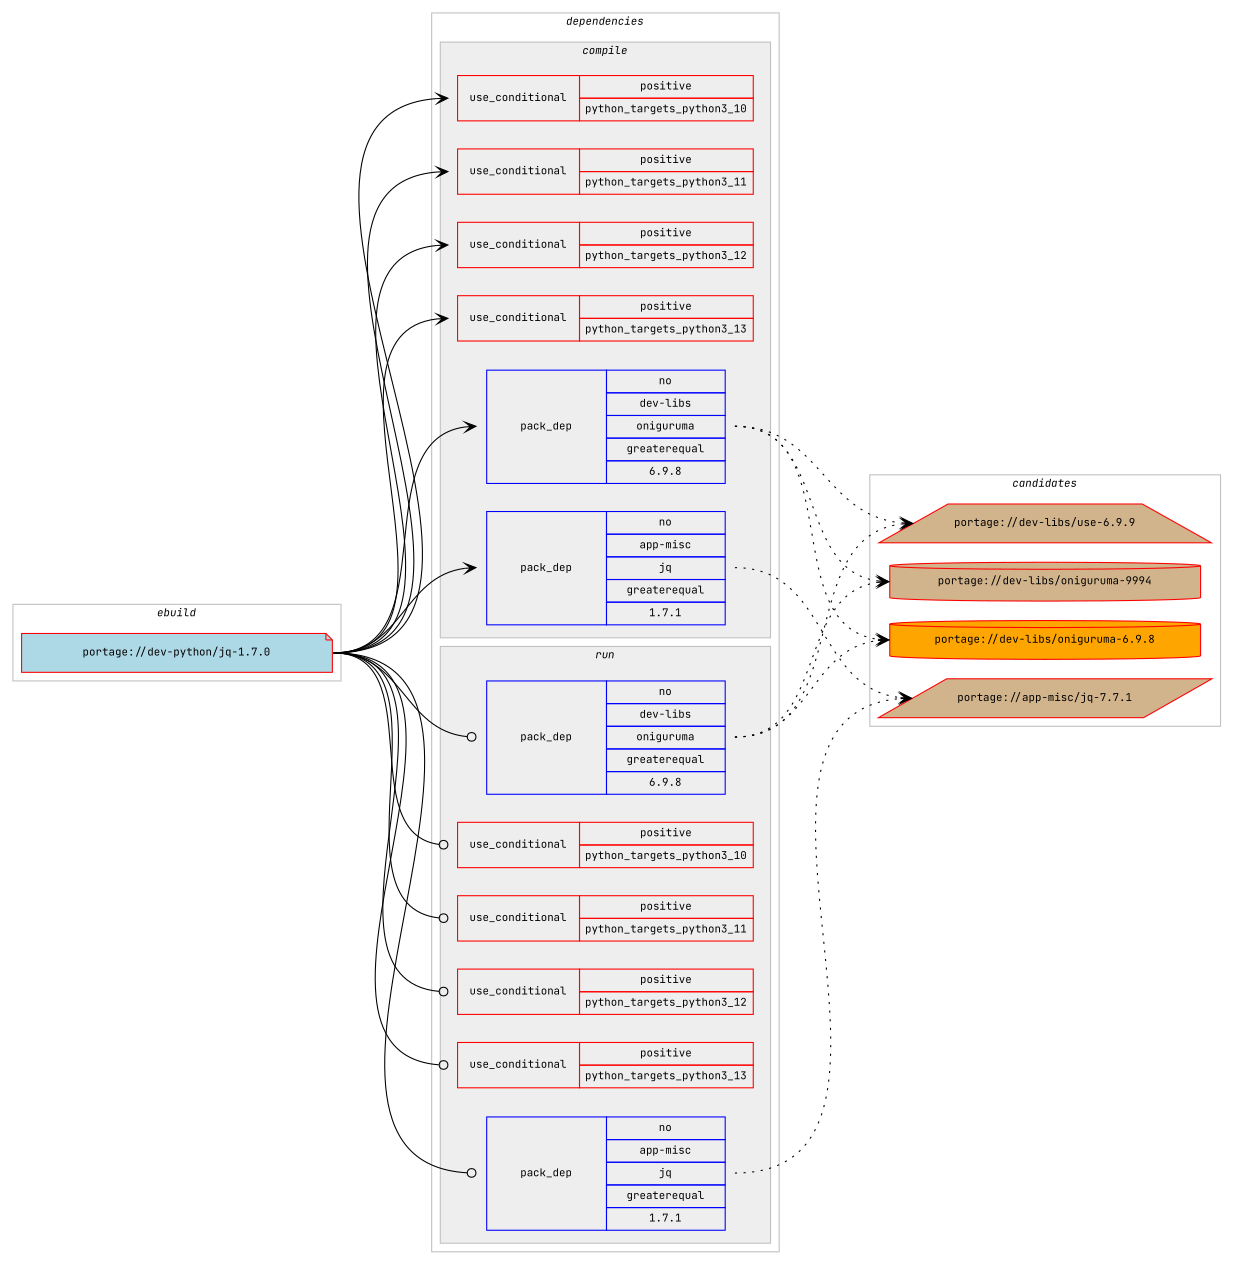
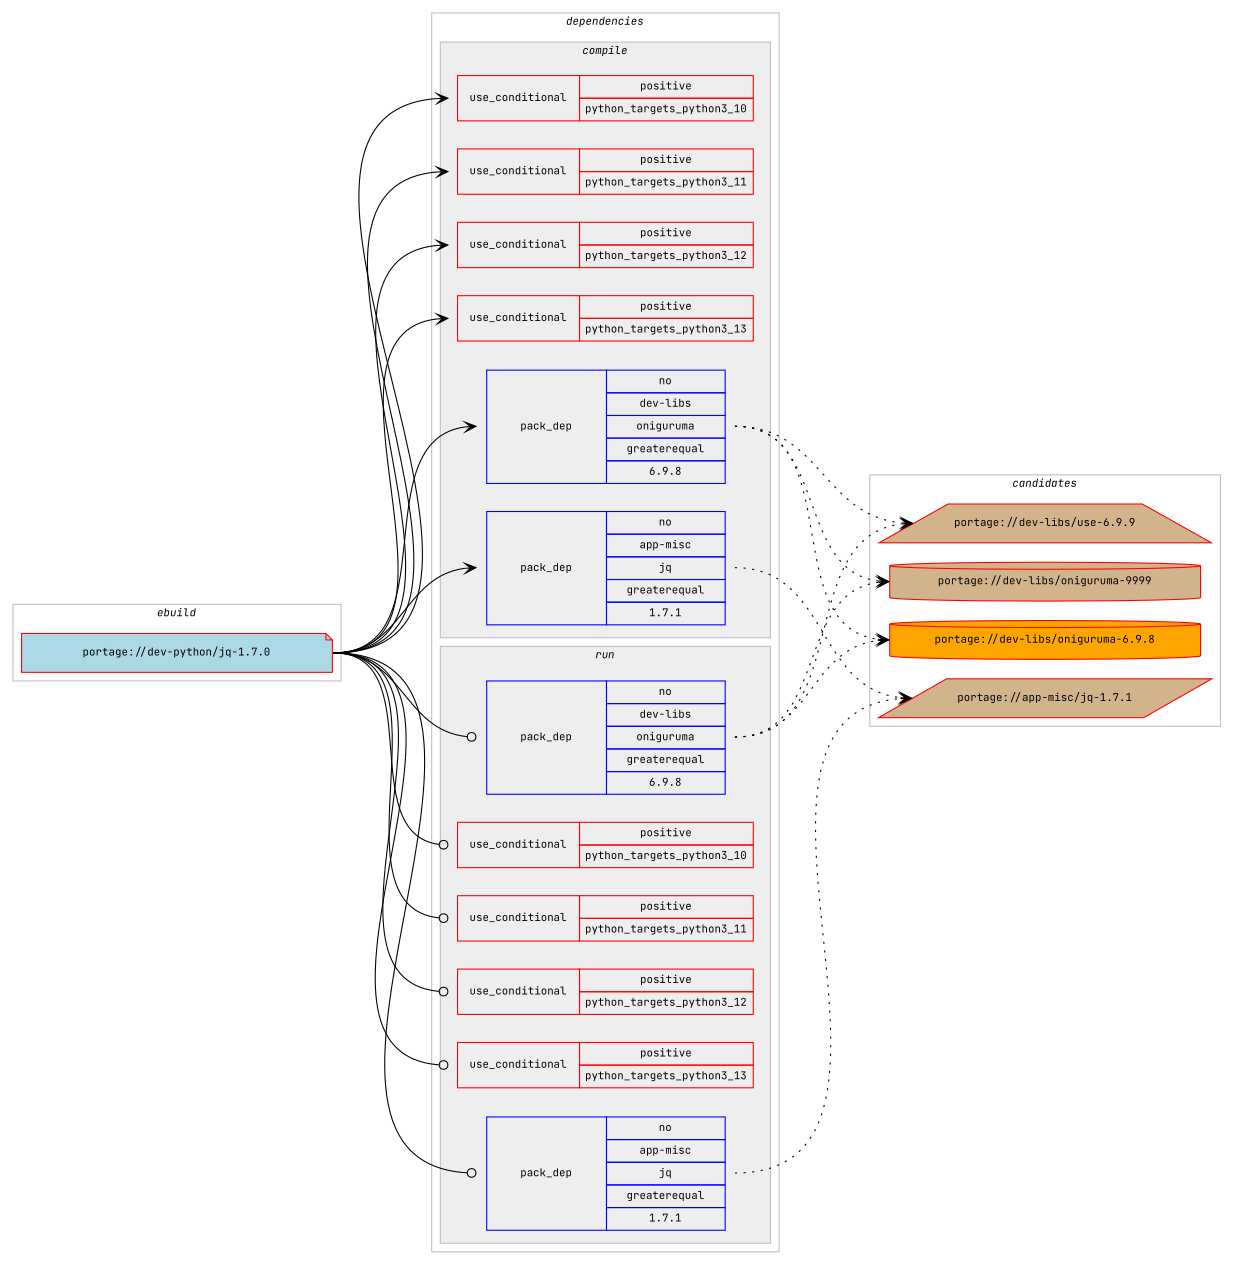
(1045, 582) -> (1045, 582)
(1045, 698) -> (1045, 698)
